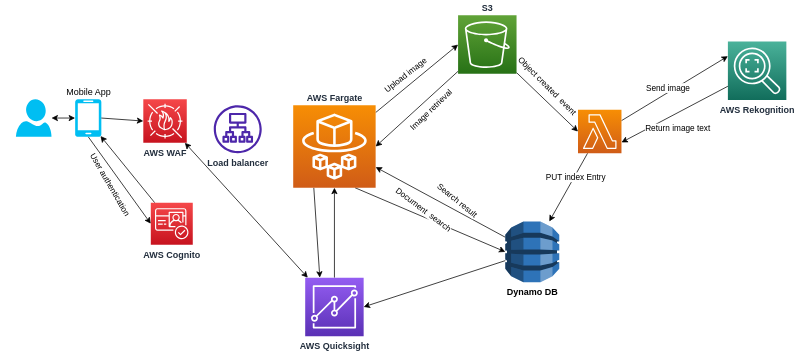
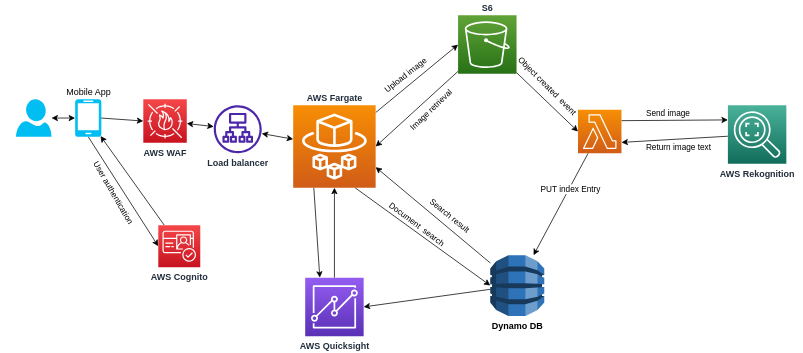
(488, 8) -> (488, 8)
(757, 71) -> (757, 135)
none -> (277, 136)
(246, 210) -> (199, 125)
(171, 224) -> (179, 246)
(532, 252) -> (517, 286)
